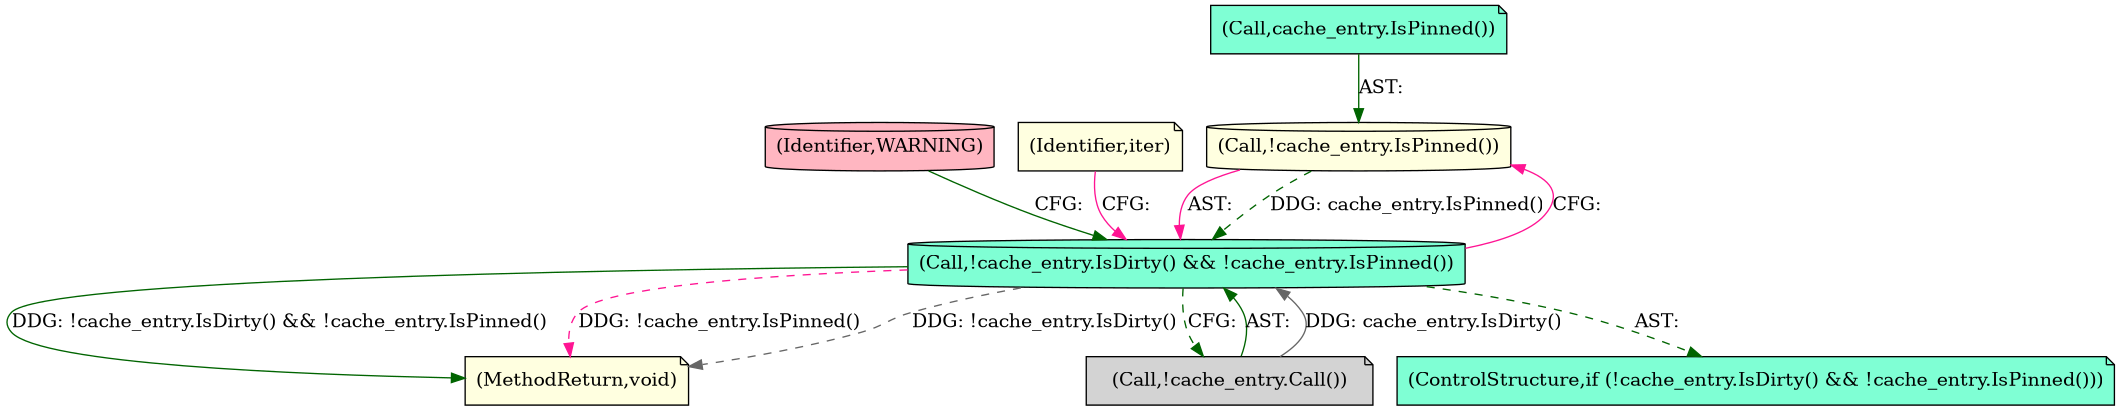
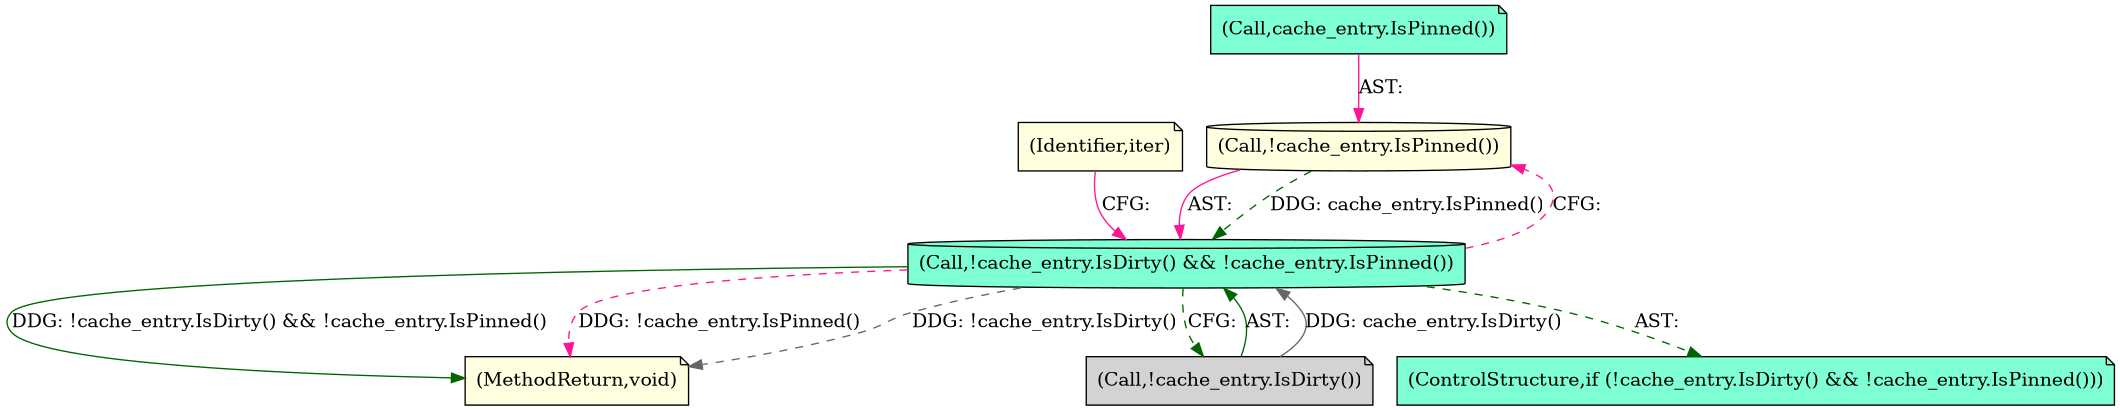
(1359, 81) -> (1359, 81)
(880, 147) -> none
(1536, 223) -> (1536, 223)
(1230, 381) -> (1230, 381)
